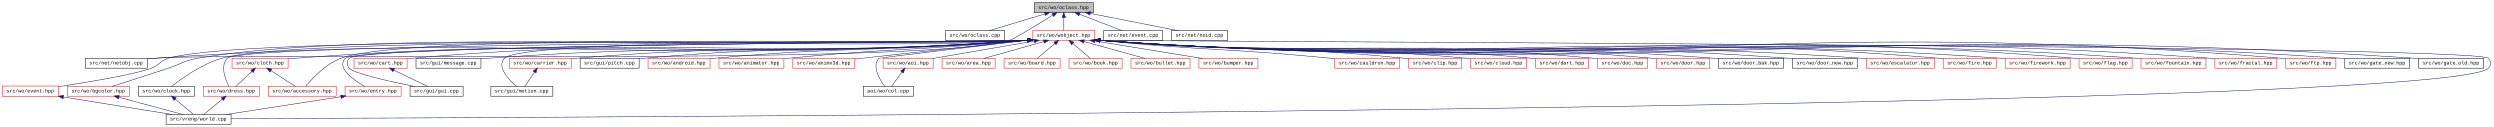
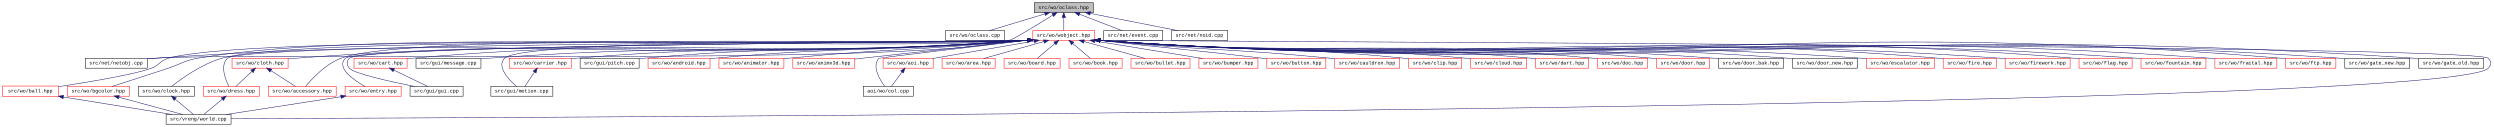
none -> (1296, 63)
(30, 91) -> (30, 91)
